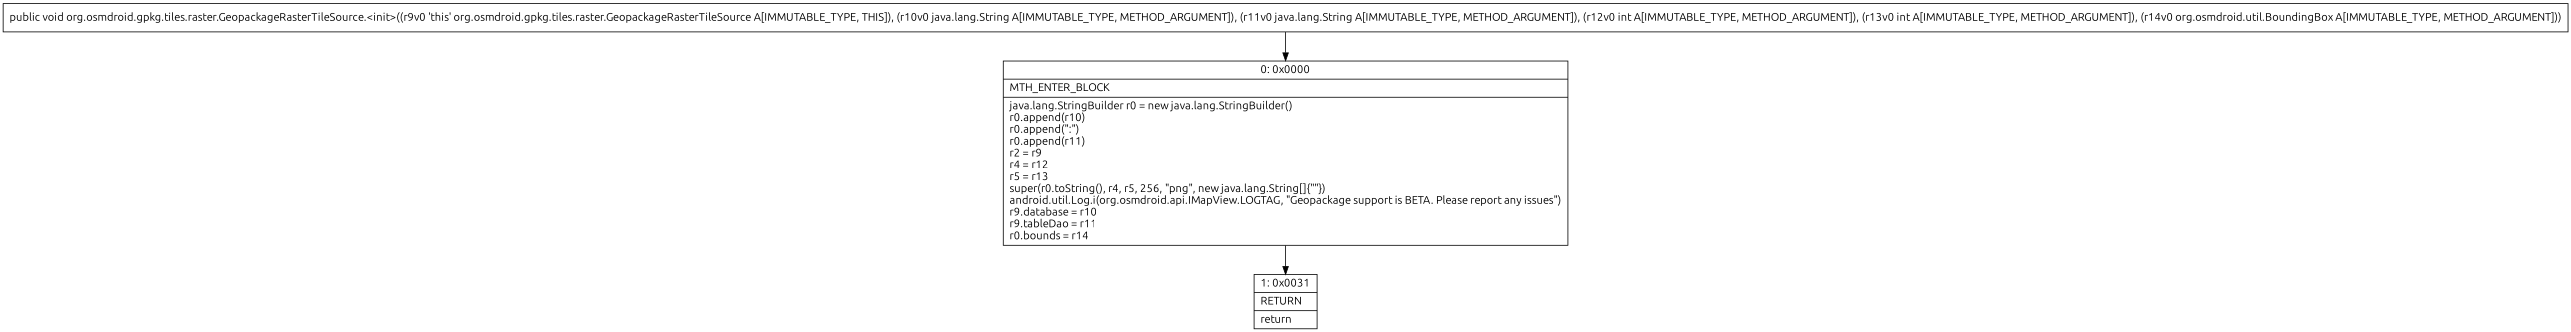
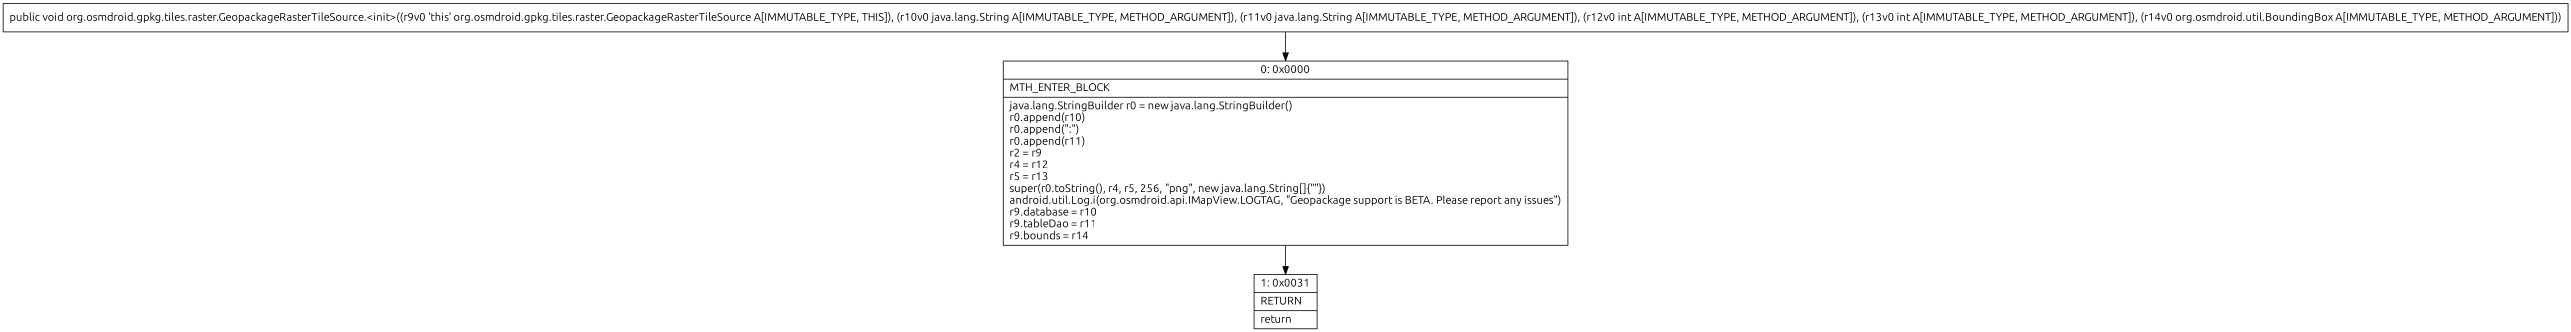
(1049, 236) -> (1049, 236)
